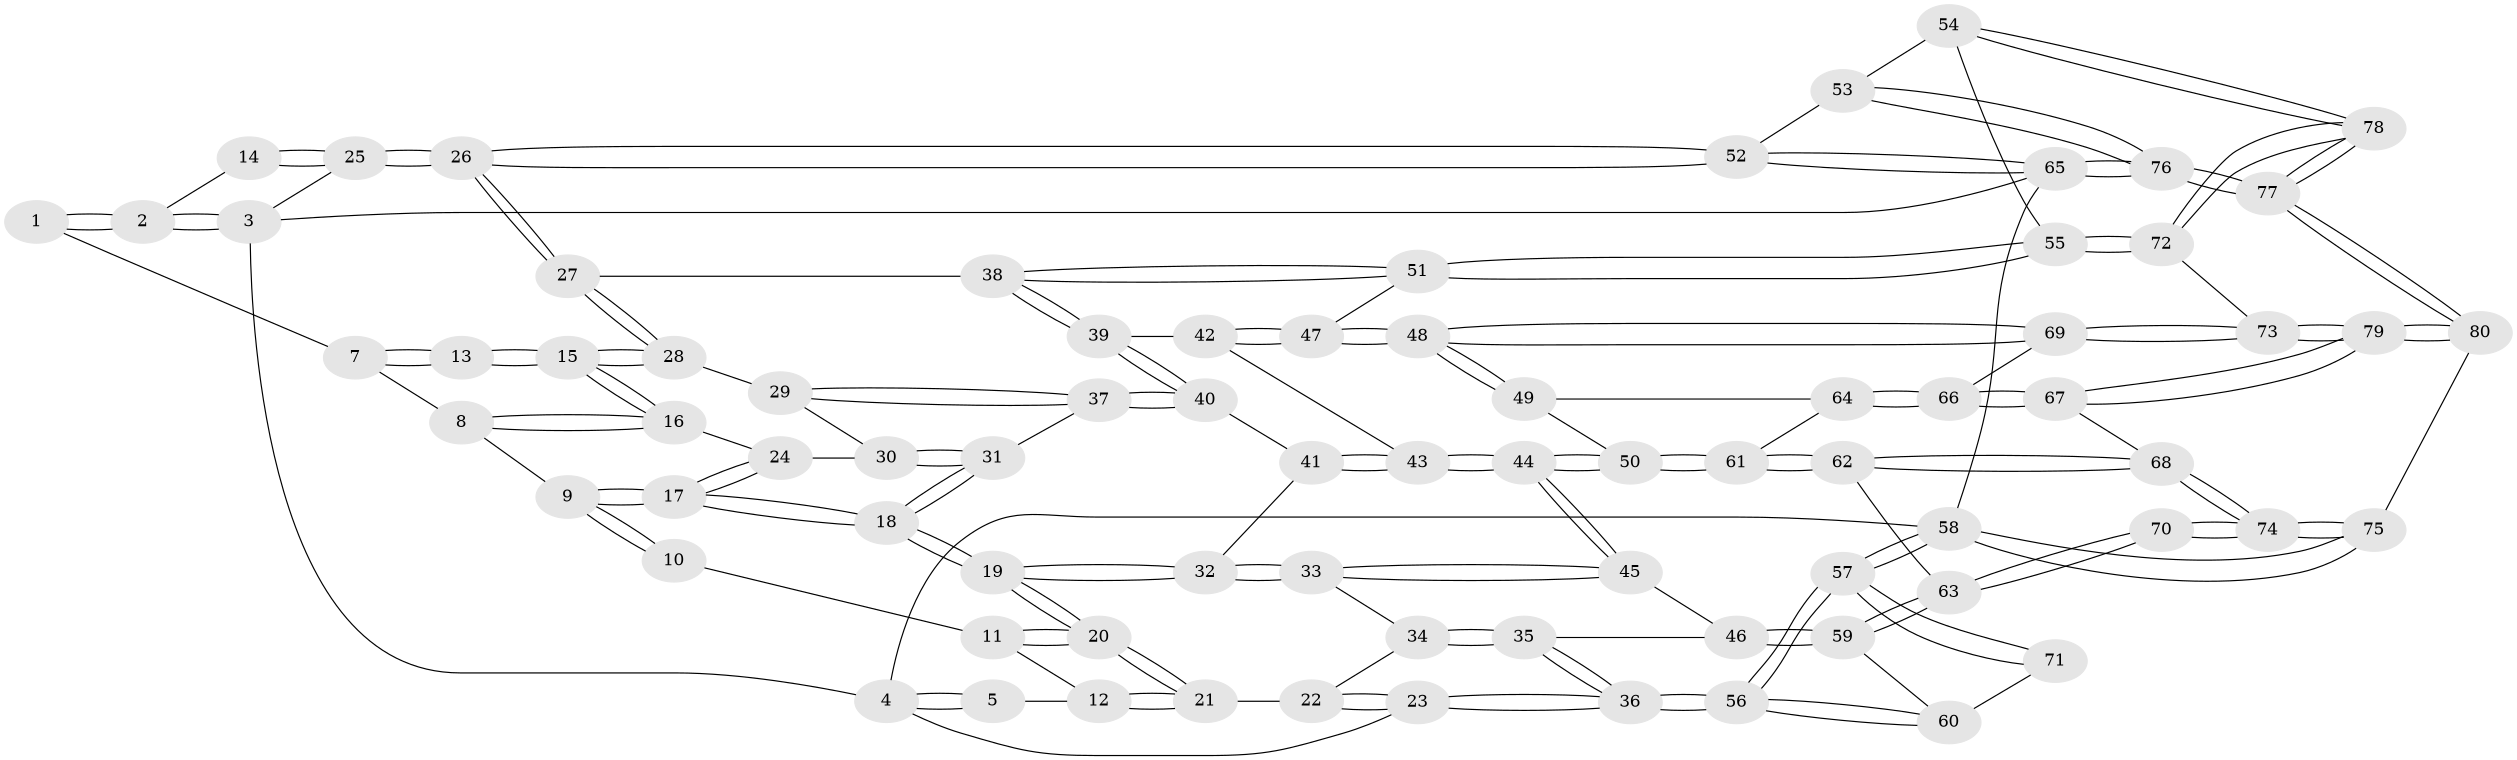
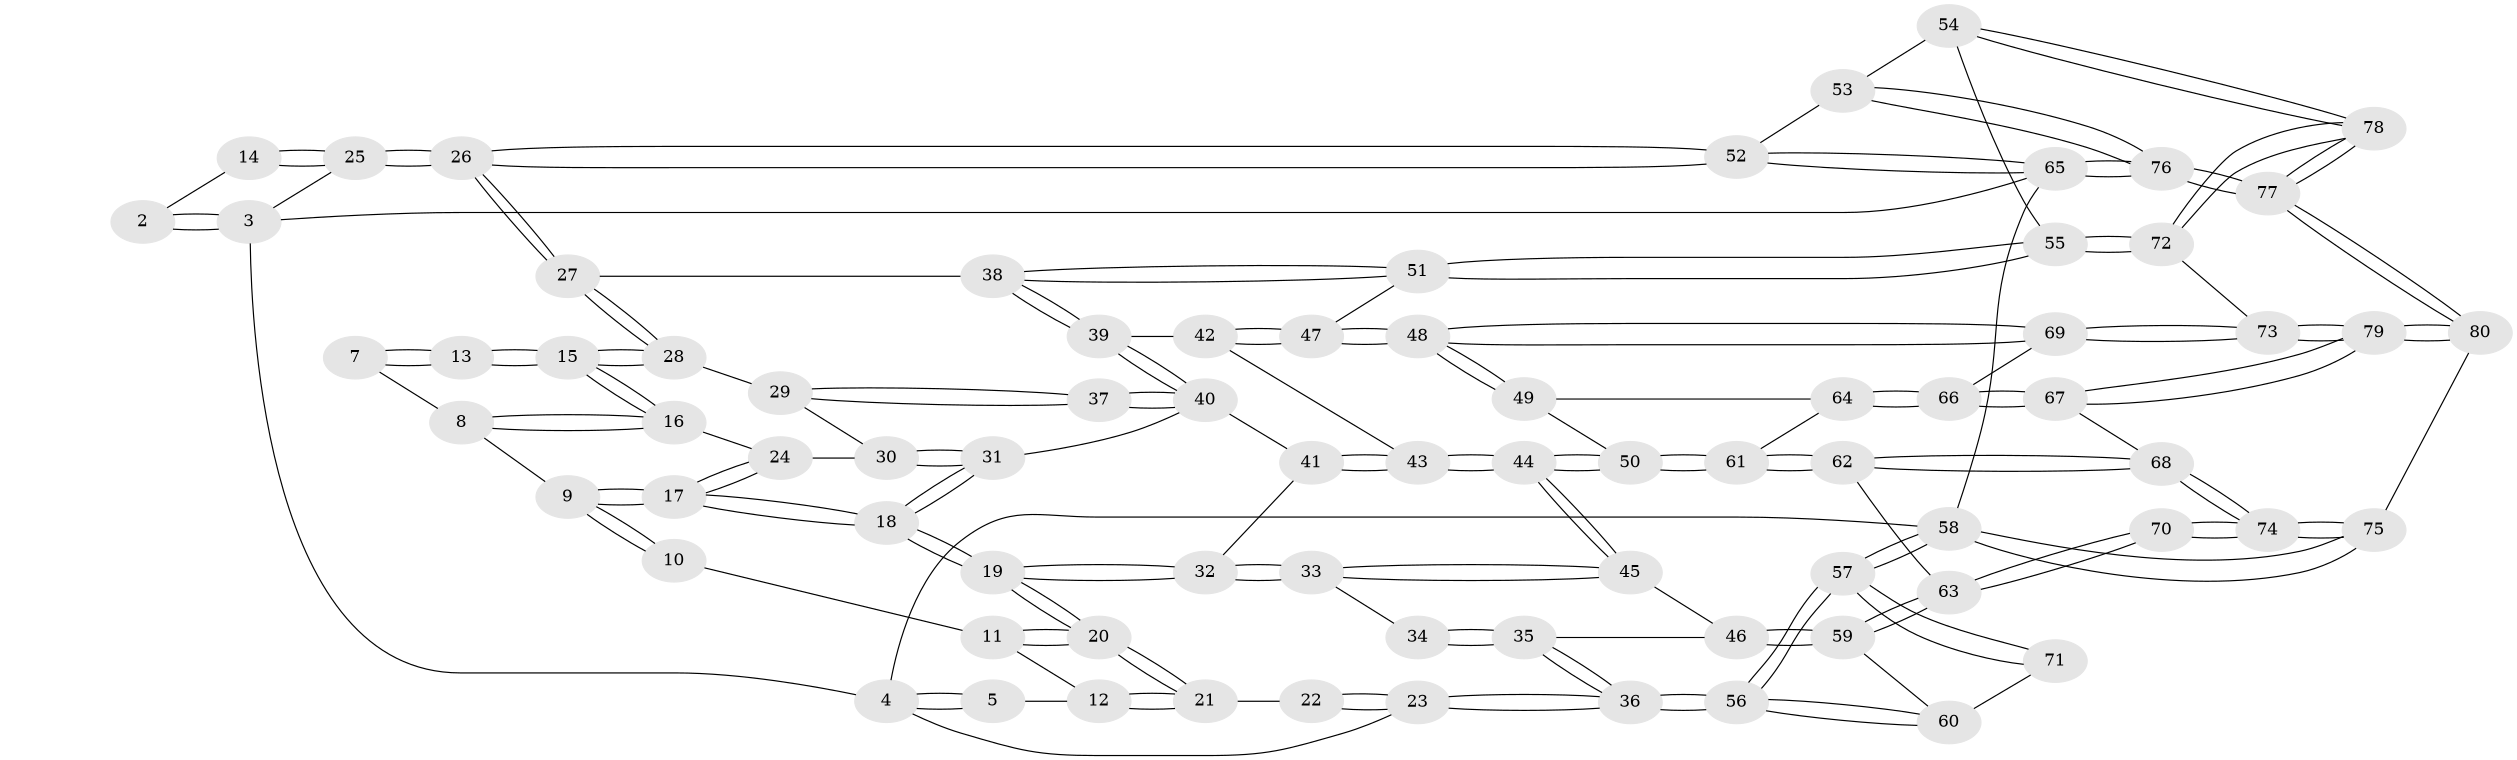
(37, 222) -> none
(1046, 429) -> (1104, 440)
(1365, 669) -> none
